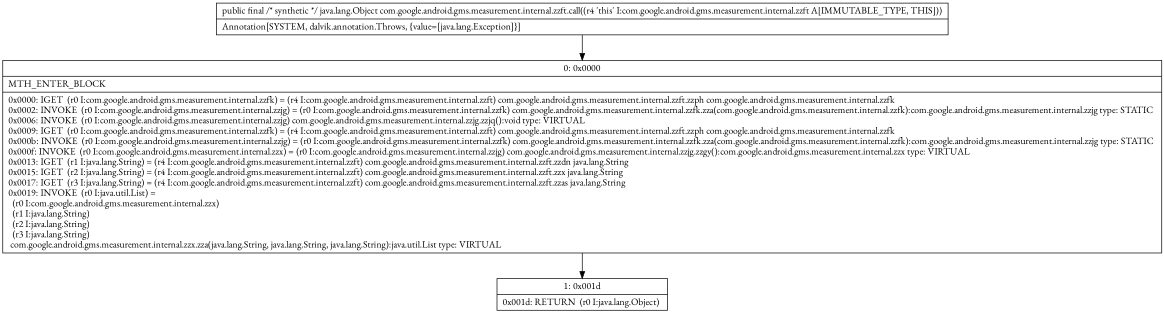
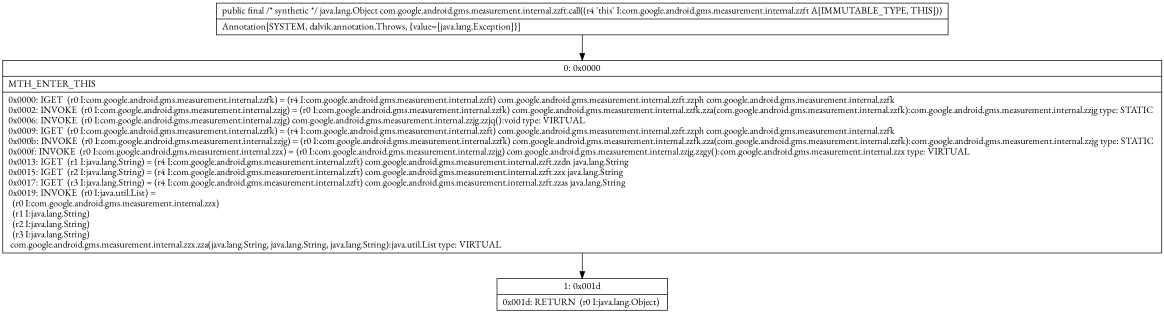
(57, 84) -> (52, 84)
